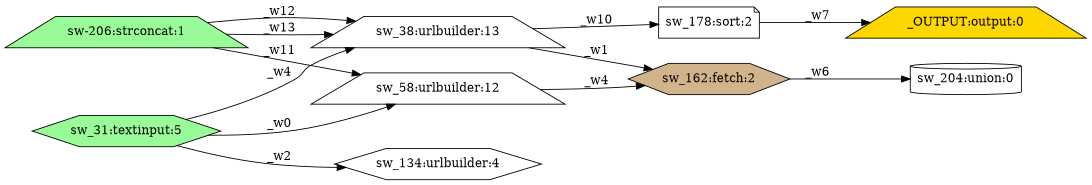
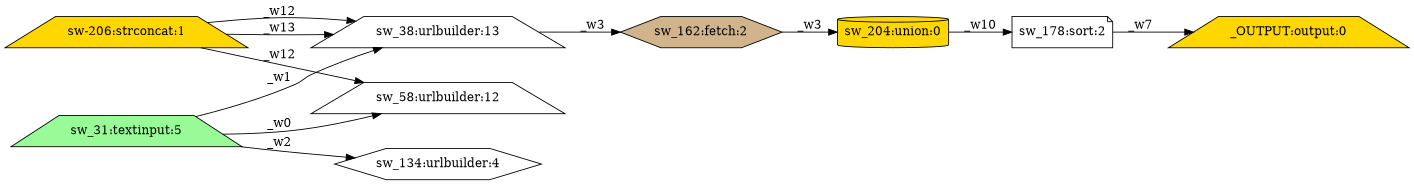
(591, 27) -> (976, 32)
(126, 32) -> (126, 32)
(279, 51) -> (279, 55)
(597, 51) -> (593, 26)
(279, 72) -> (279, 78)
(818, 72) -> (810, 26)
(966, 79) -> (893, 32)
(588, 89) -> none
(126, 131) -> (126, 131)
